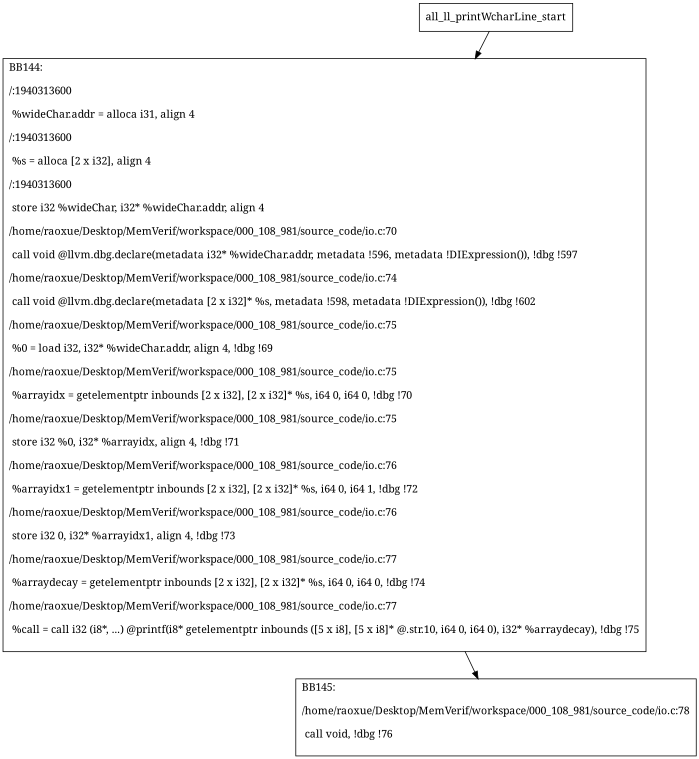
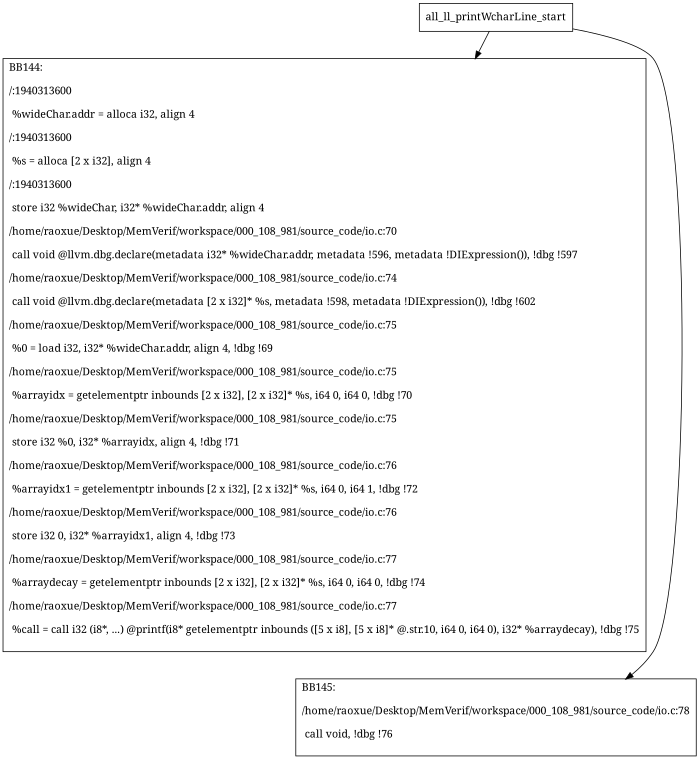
(102, 114) -> (102, 114)
(470, 662) -> (682, 327)
